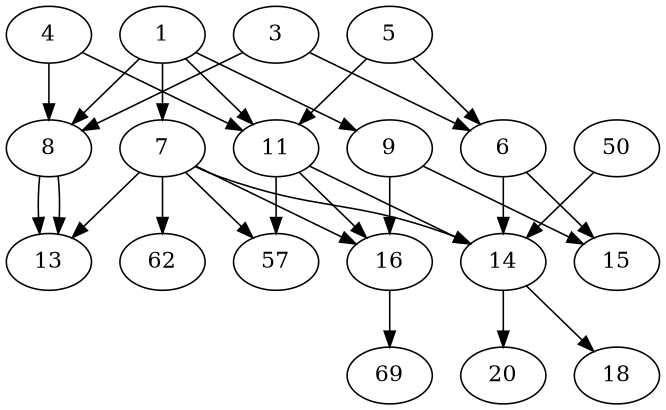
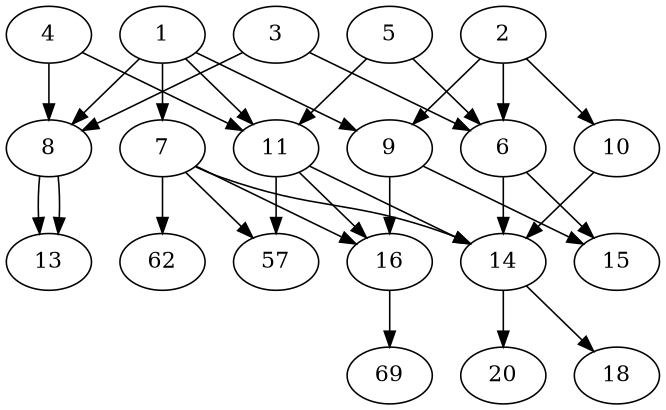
none -> (503, 35)
(617, 148) -> (617, 148)
(112, 199) -> none
